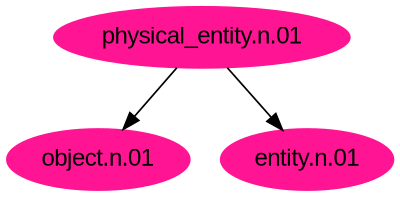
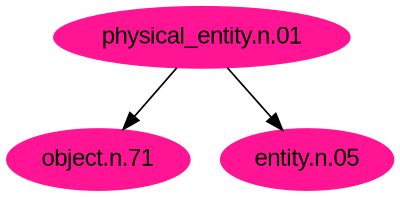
(98, 160) -> (98, 160)
(307, 160) -> (307, 160)
